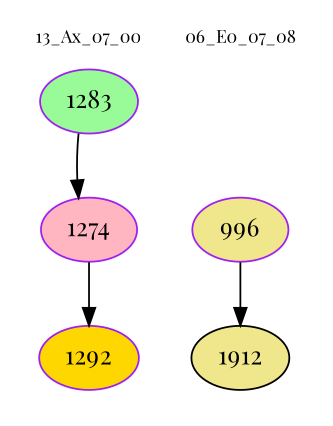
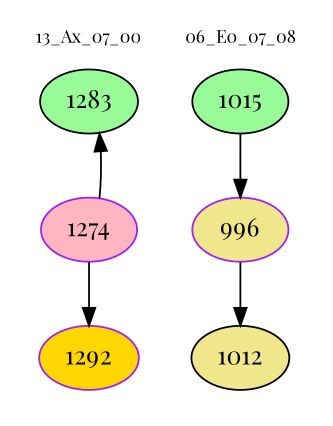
(89, 101) -> (89, 101)
none -> (240, 101)
(77, 157) -> (101, 175)
(240, 358) -> (240, 358)
